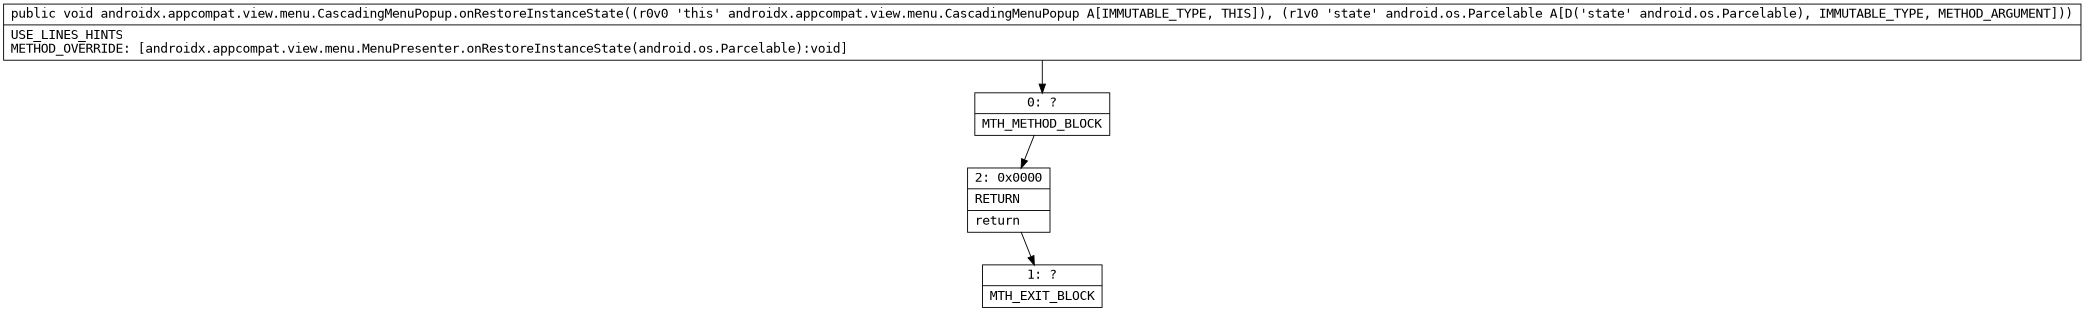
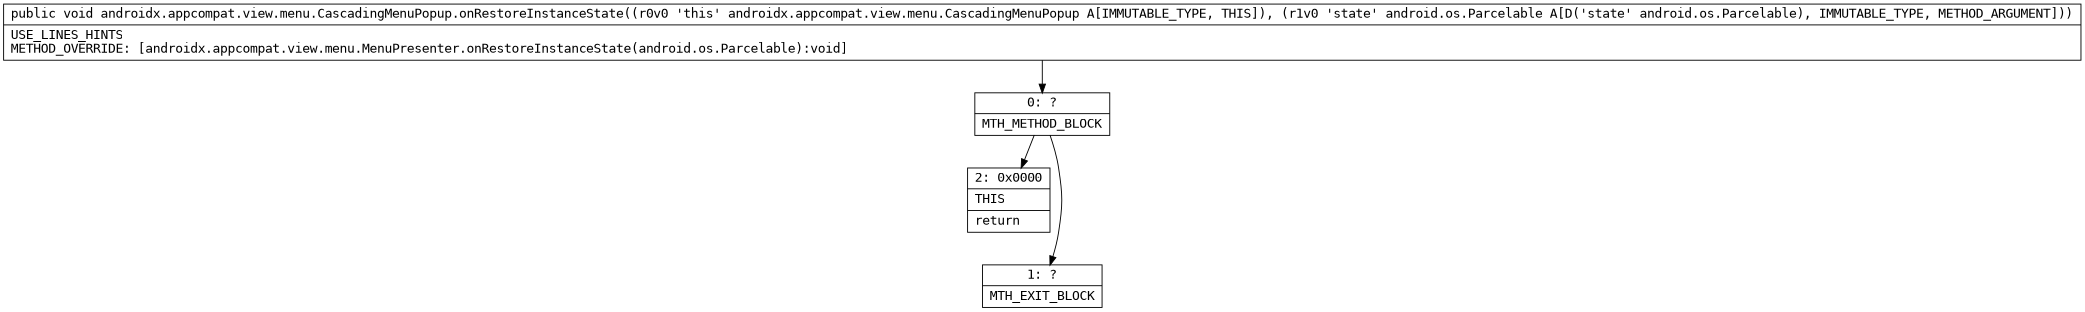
(997, 199) -> (990, 199)
(1026, 244) -> (1062, 196)
